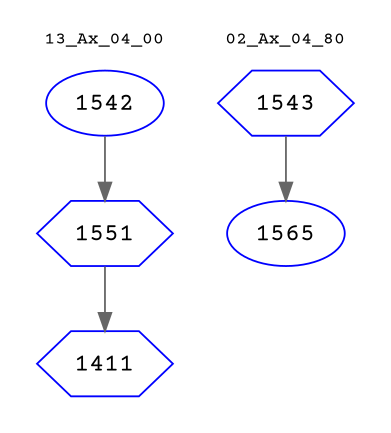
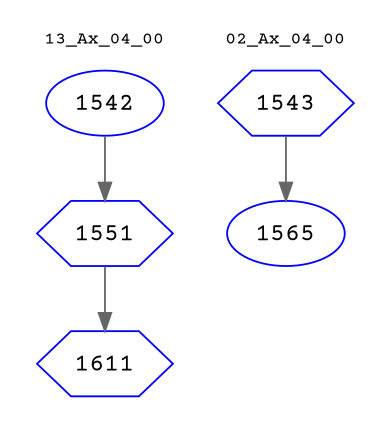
(286, 39) -> (286, 39)
(105, 364) -> (105, 364)
